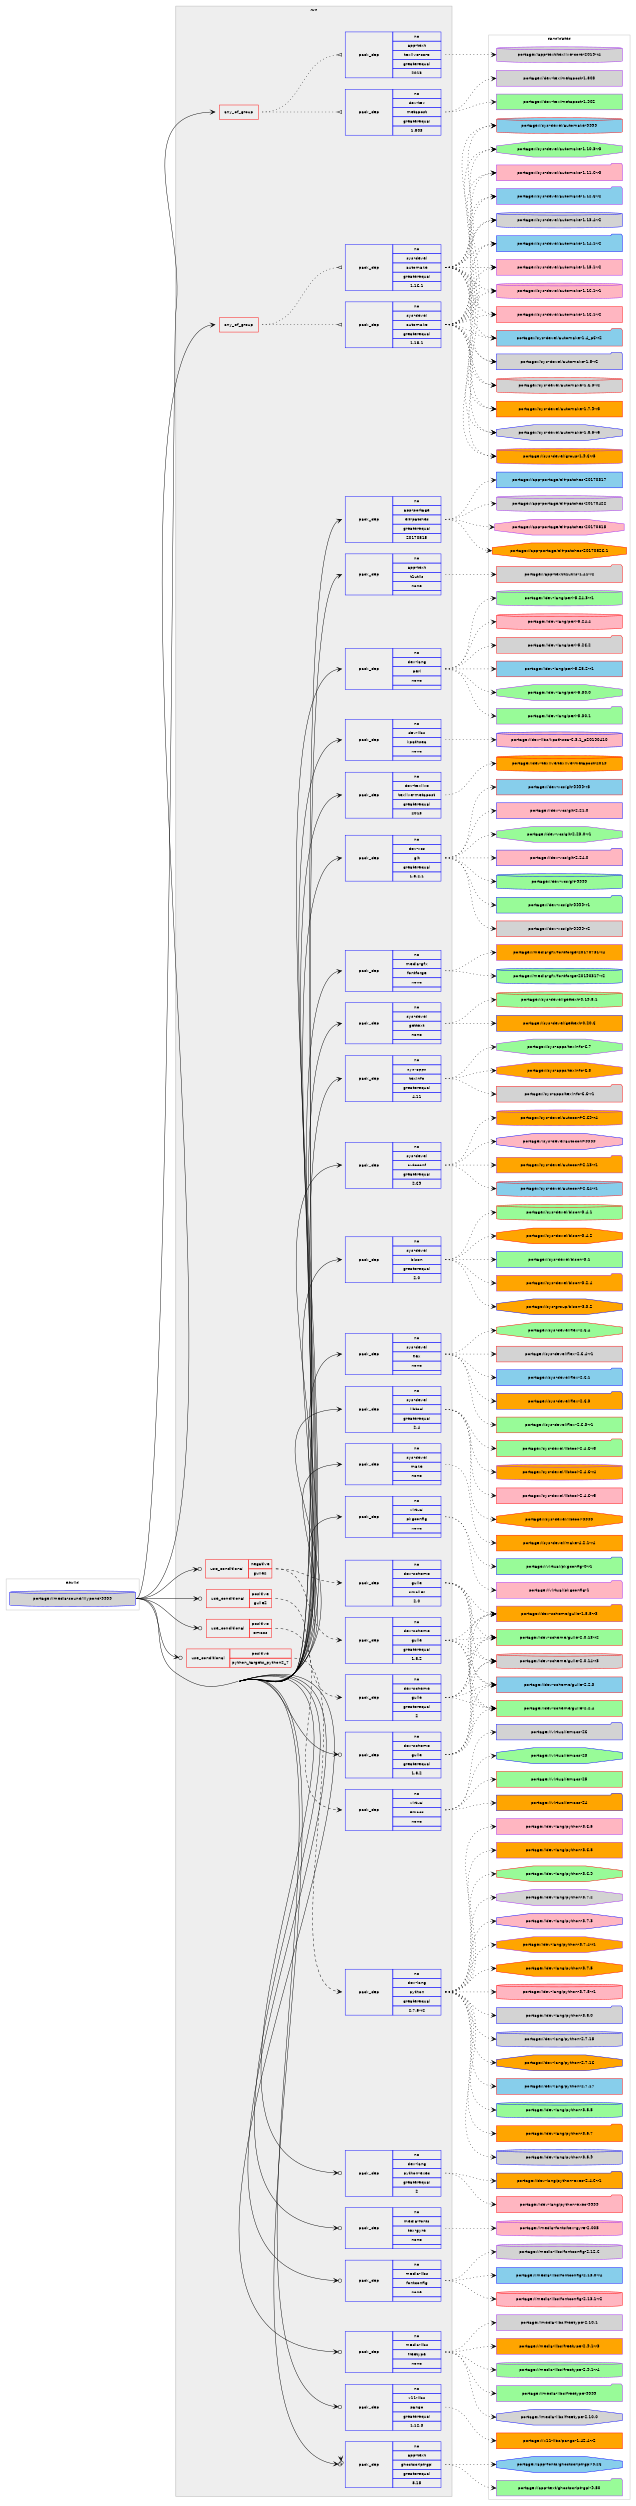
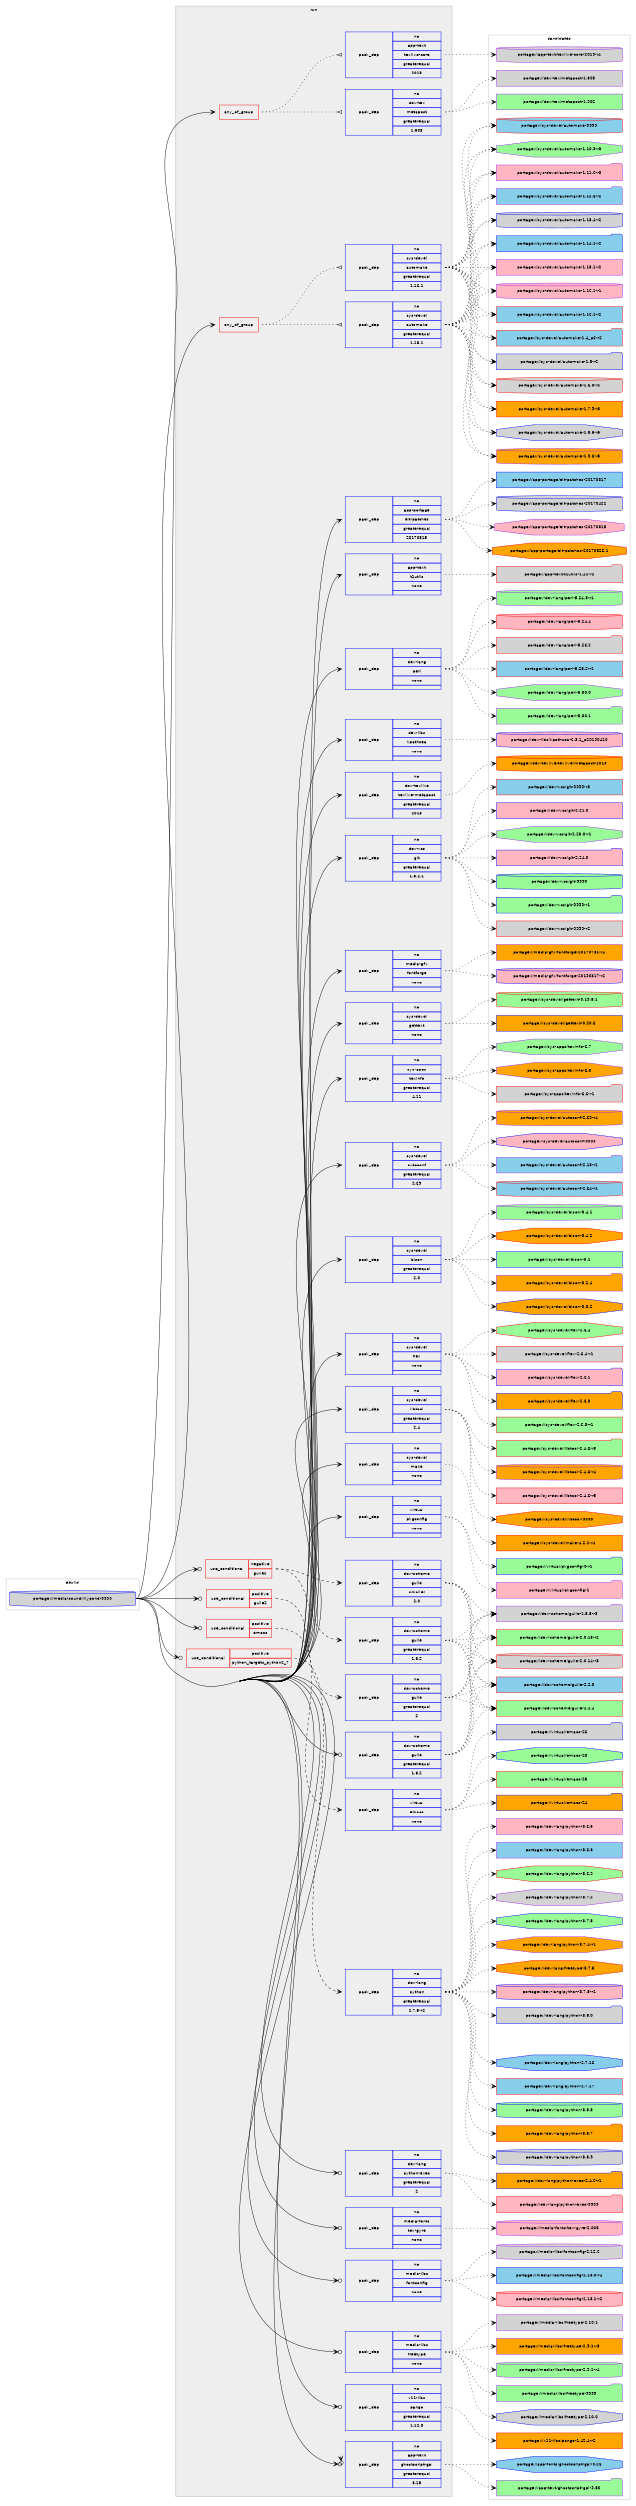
(559, 315) -> (559, 315)
(559, 456) -> (559, 456)
(559, 504) -> (559, 504)
(559, 976) -> (559, 976)
(559, 1165) -> (559, 1165)
(559, 1212) -> (559, 1212)
(559, 1307) -> (559, 1307)
(559, 1378) -> (559, 1378)
(559, 1614) -> (559, 1614)
(559, 1850) -> (559, 1850)
(559, 1921) -> (559, 1921)
(559, 1968) -> (559, 1968)
(559, 1992) -> (559, 1992)
(559, 2039) -> none
(559, 2063) -> (559, 2063)
